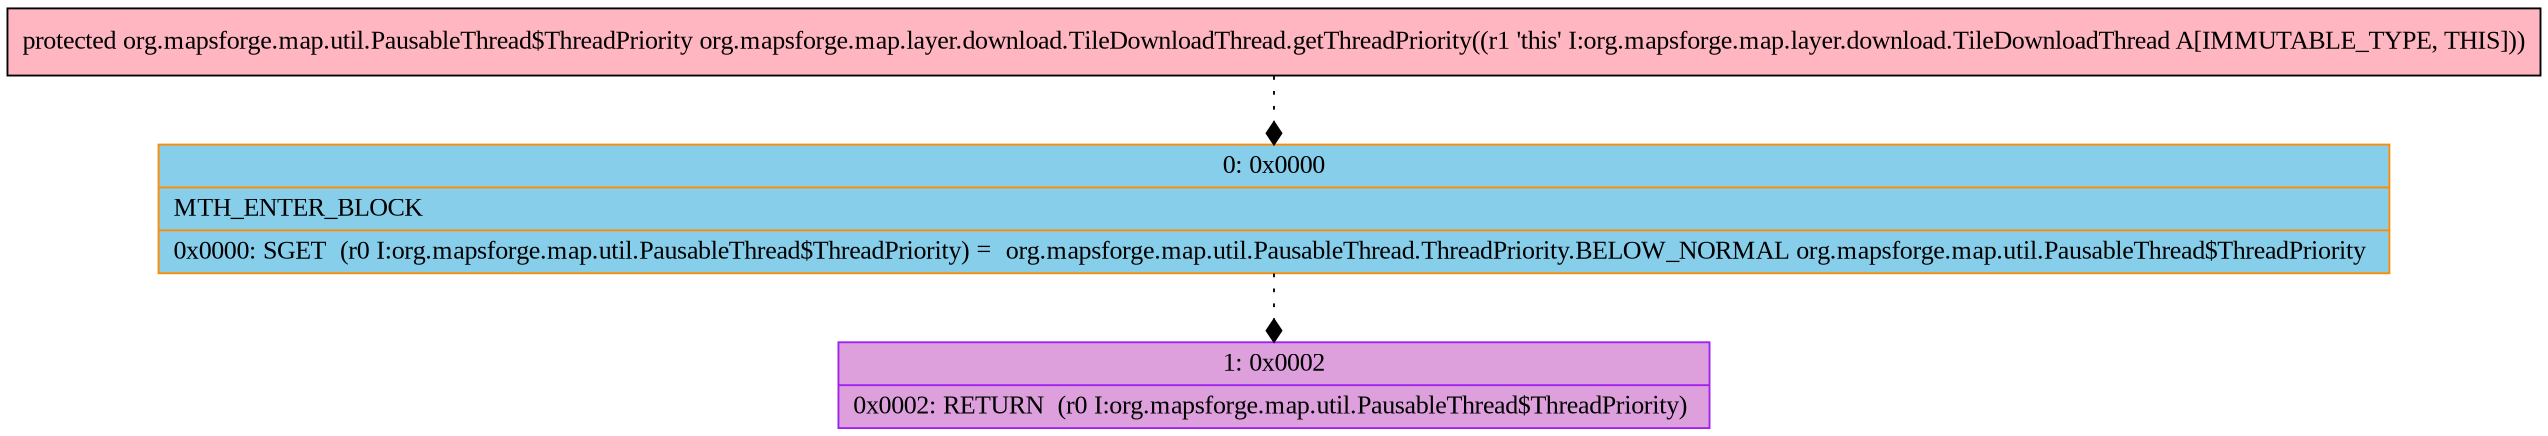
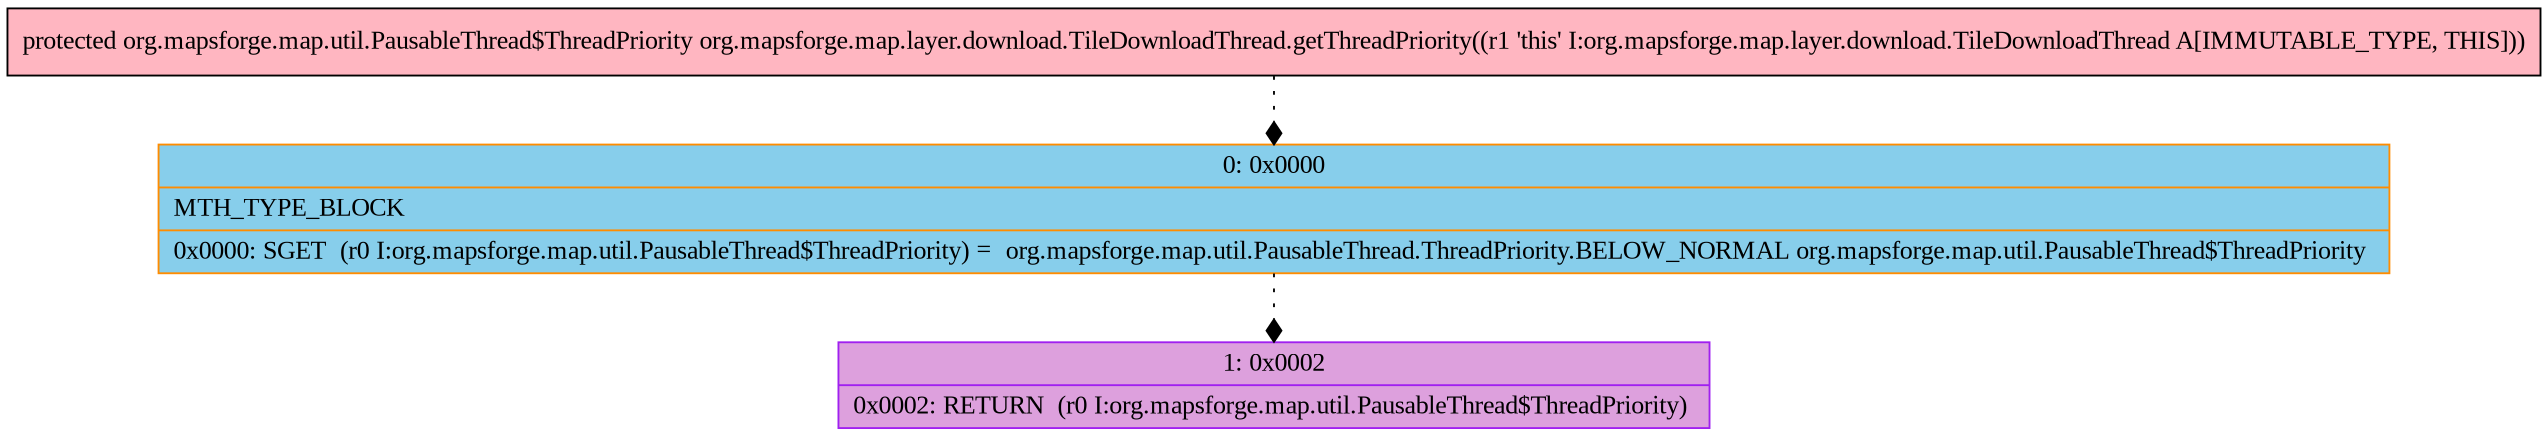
(298, 208) -> (289, 208)
